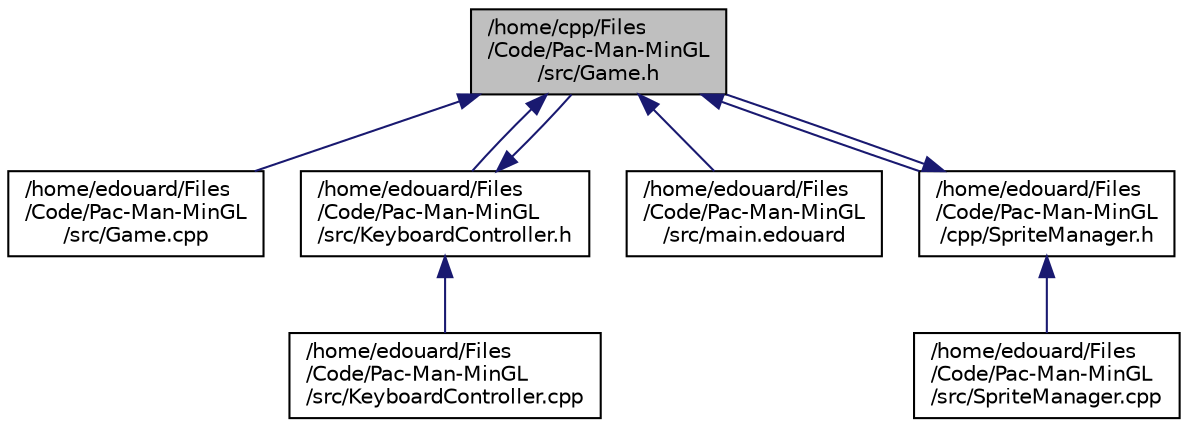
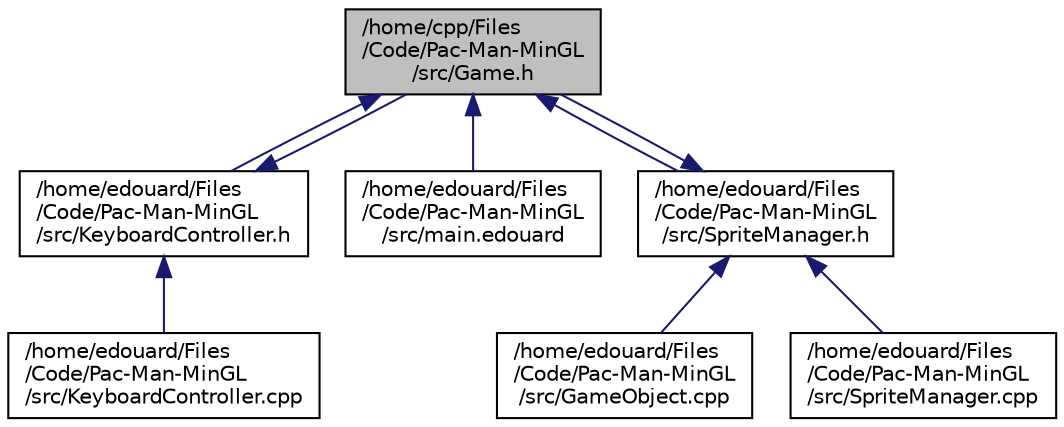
(136, 214) -> none
(1047, 214) -> (766, 214)
none -> (625, 376)
